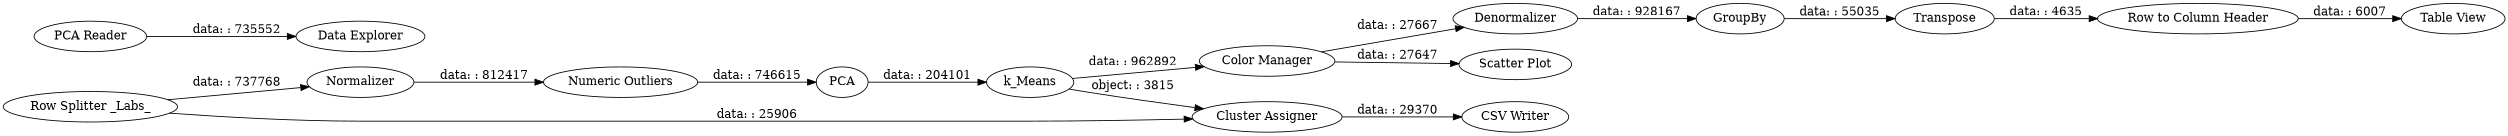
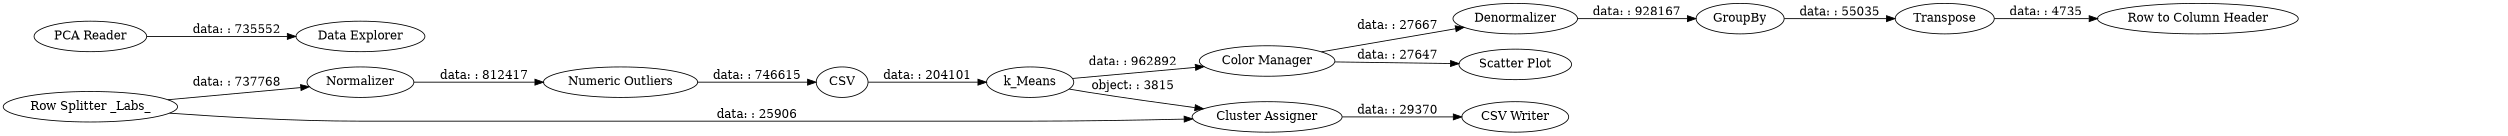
(2046, 12) -> (2046, 12)
(2453, 19) -> none
(842, 82) -> (842, 82)
